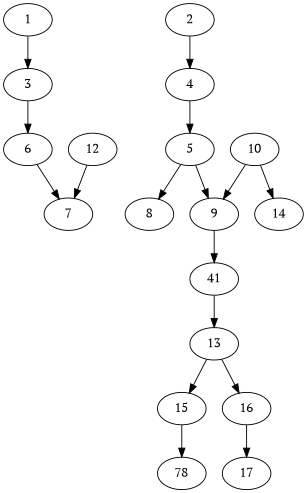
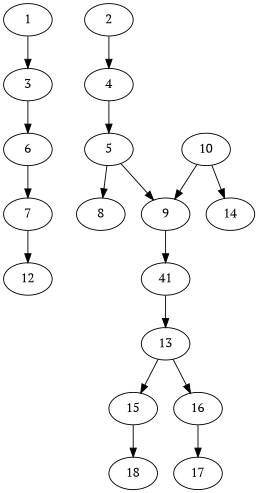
(82, 177) -> (28, 242)
(182, 473) -> (133, 473)
